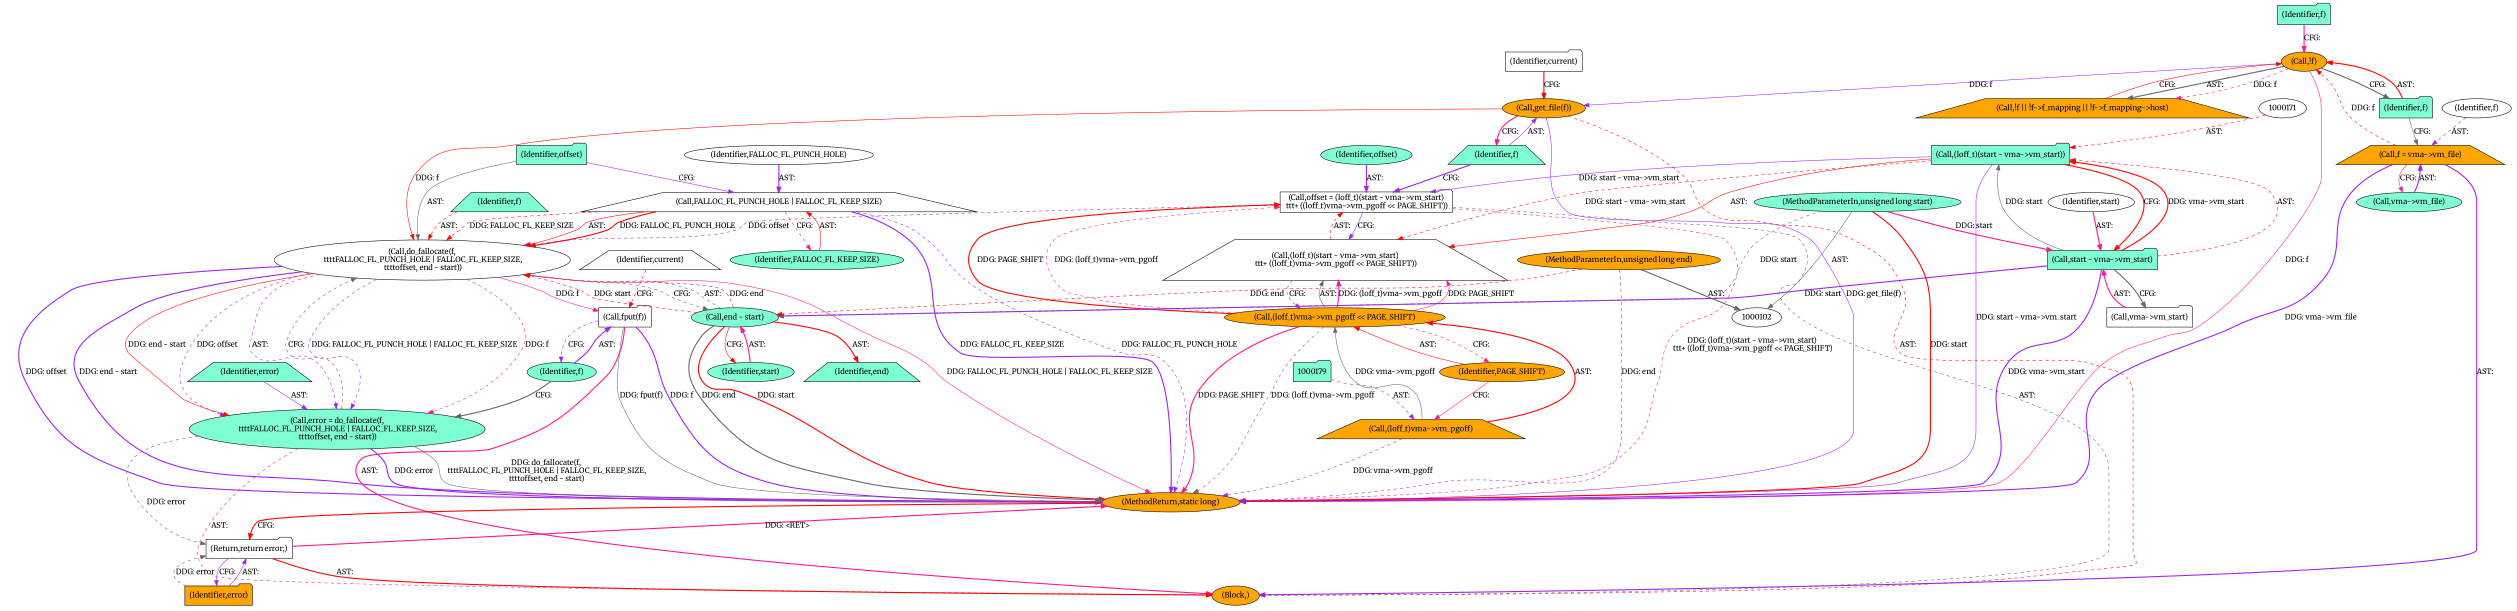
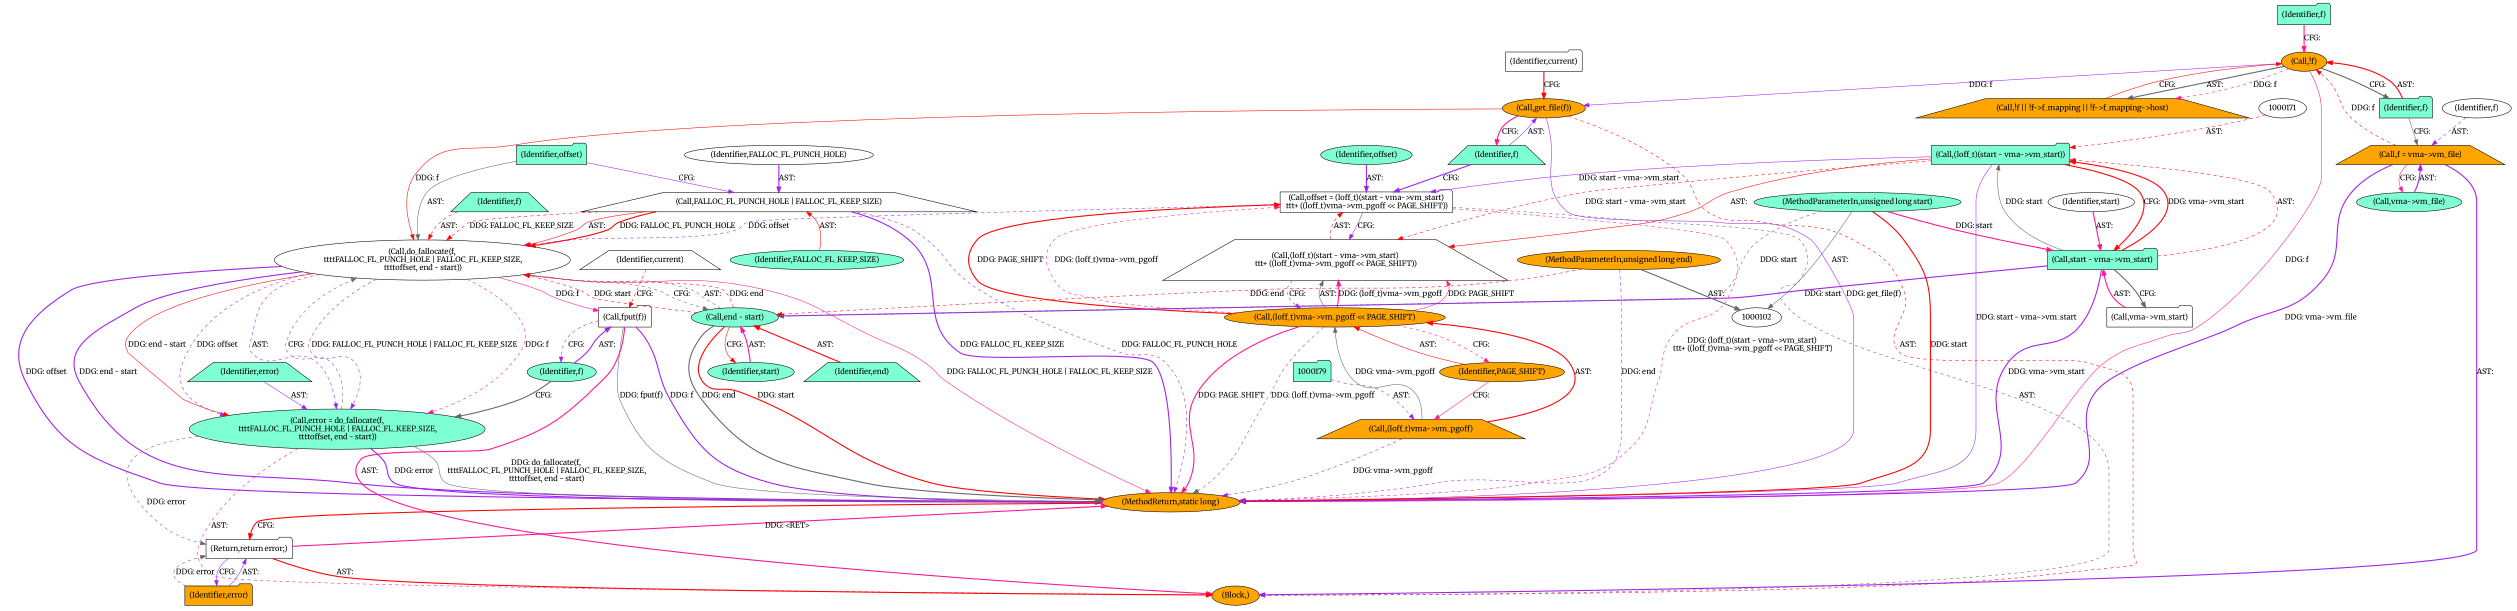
(796, 229) -> none
(820, 330) -> (800, 345)
